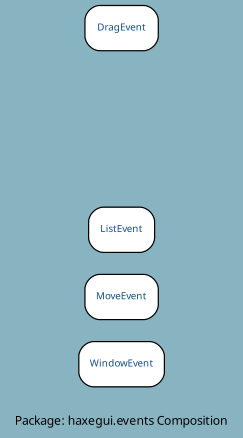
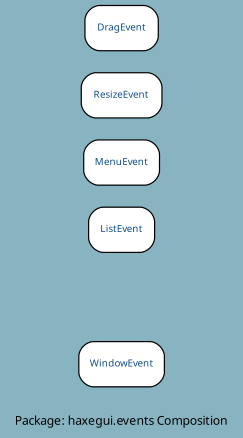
none -> (122, 95)
none -> (122, 163)
(122, 297) -> none
